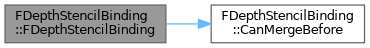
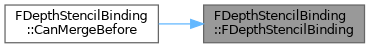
(182, 24) -> (175, 24)
